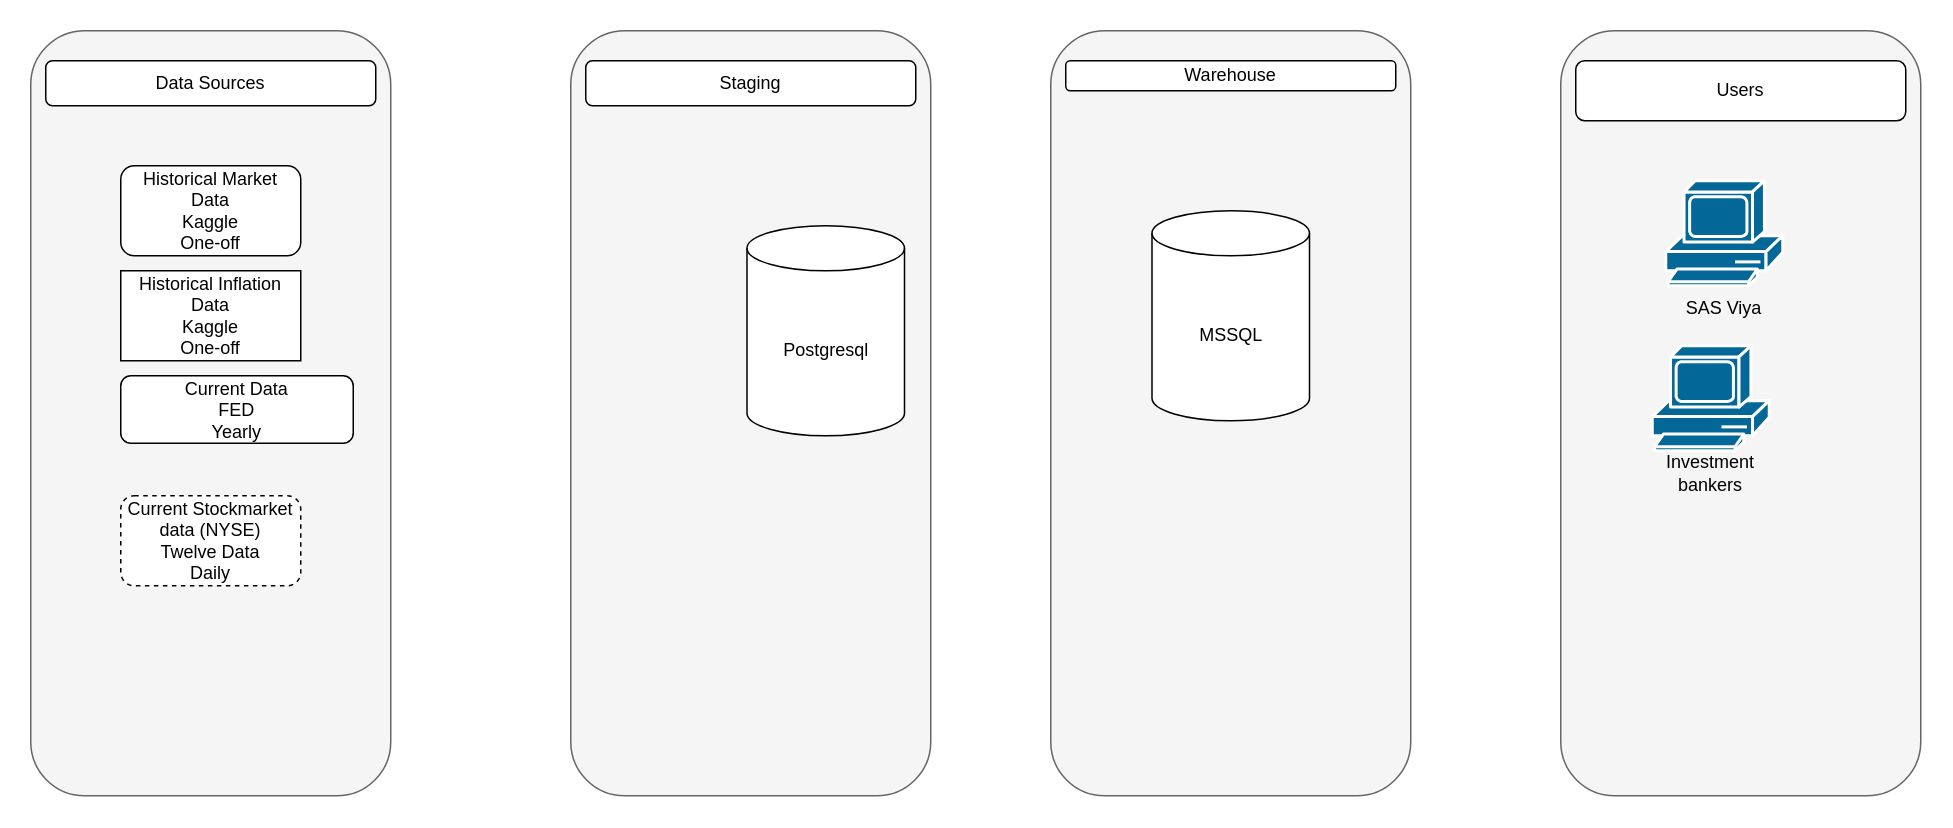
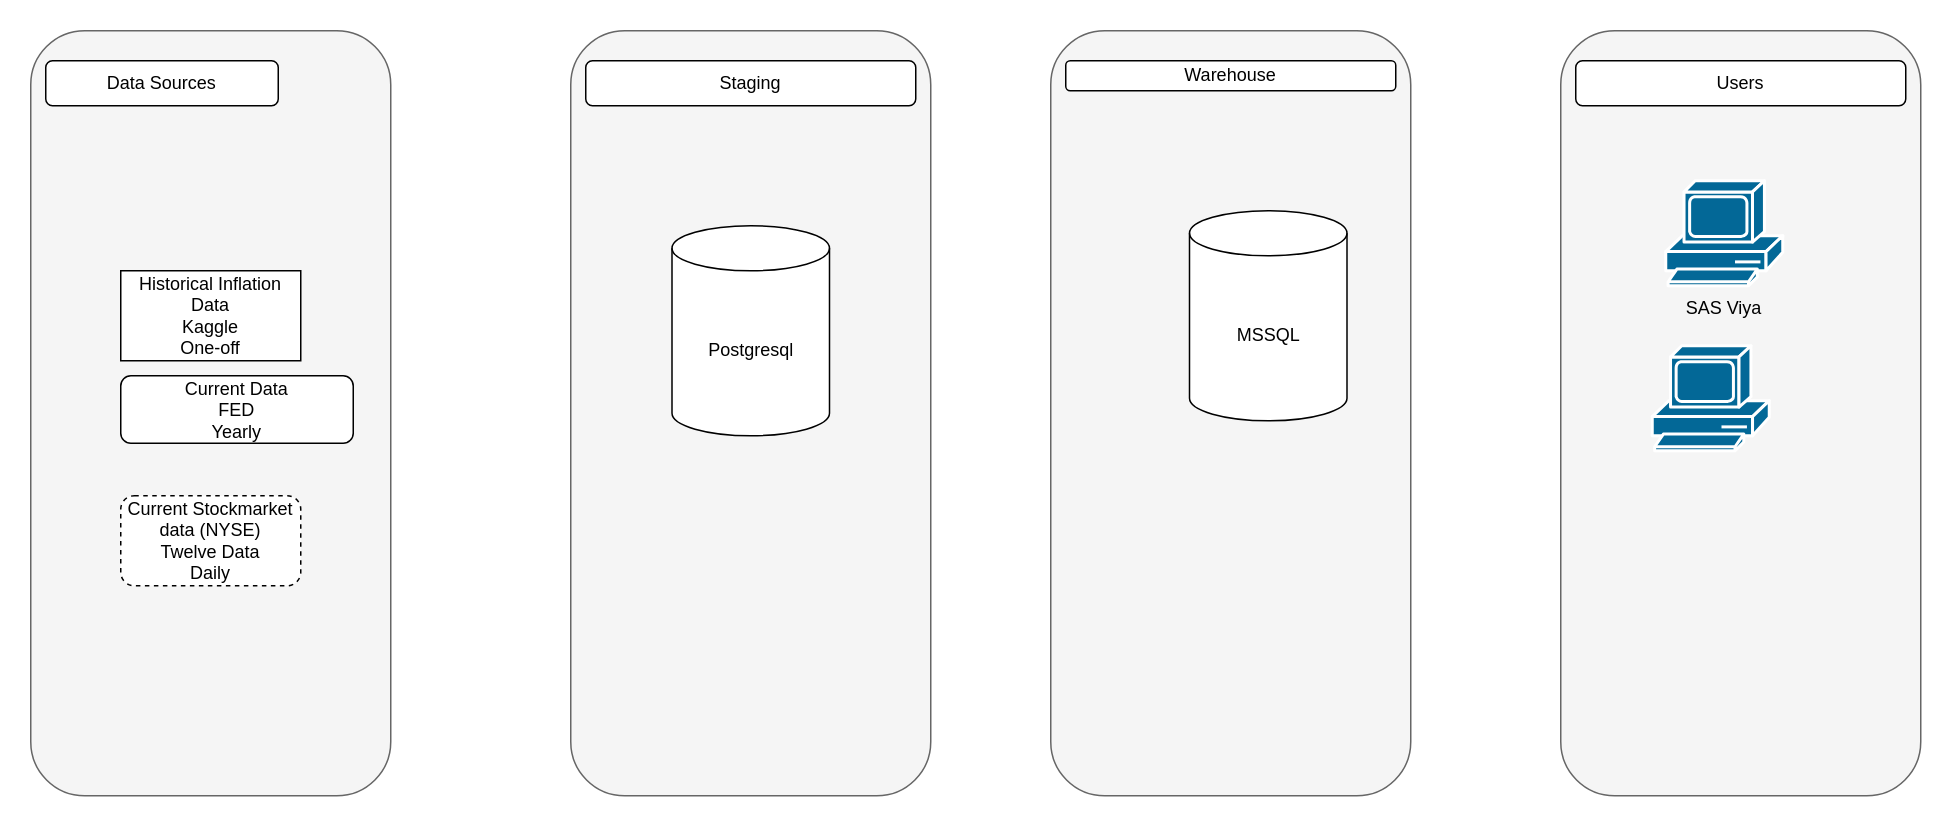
(211, 83) -> (162, 83)
(1741, 91) -> (1741, 83)
(211, 211) -> none
(1231, 316) -> (1268, 316)
(826, 331) -> (751, 331)
(1711, 473) -> none
